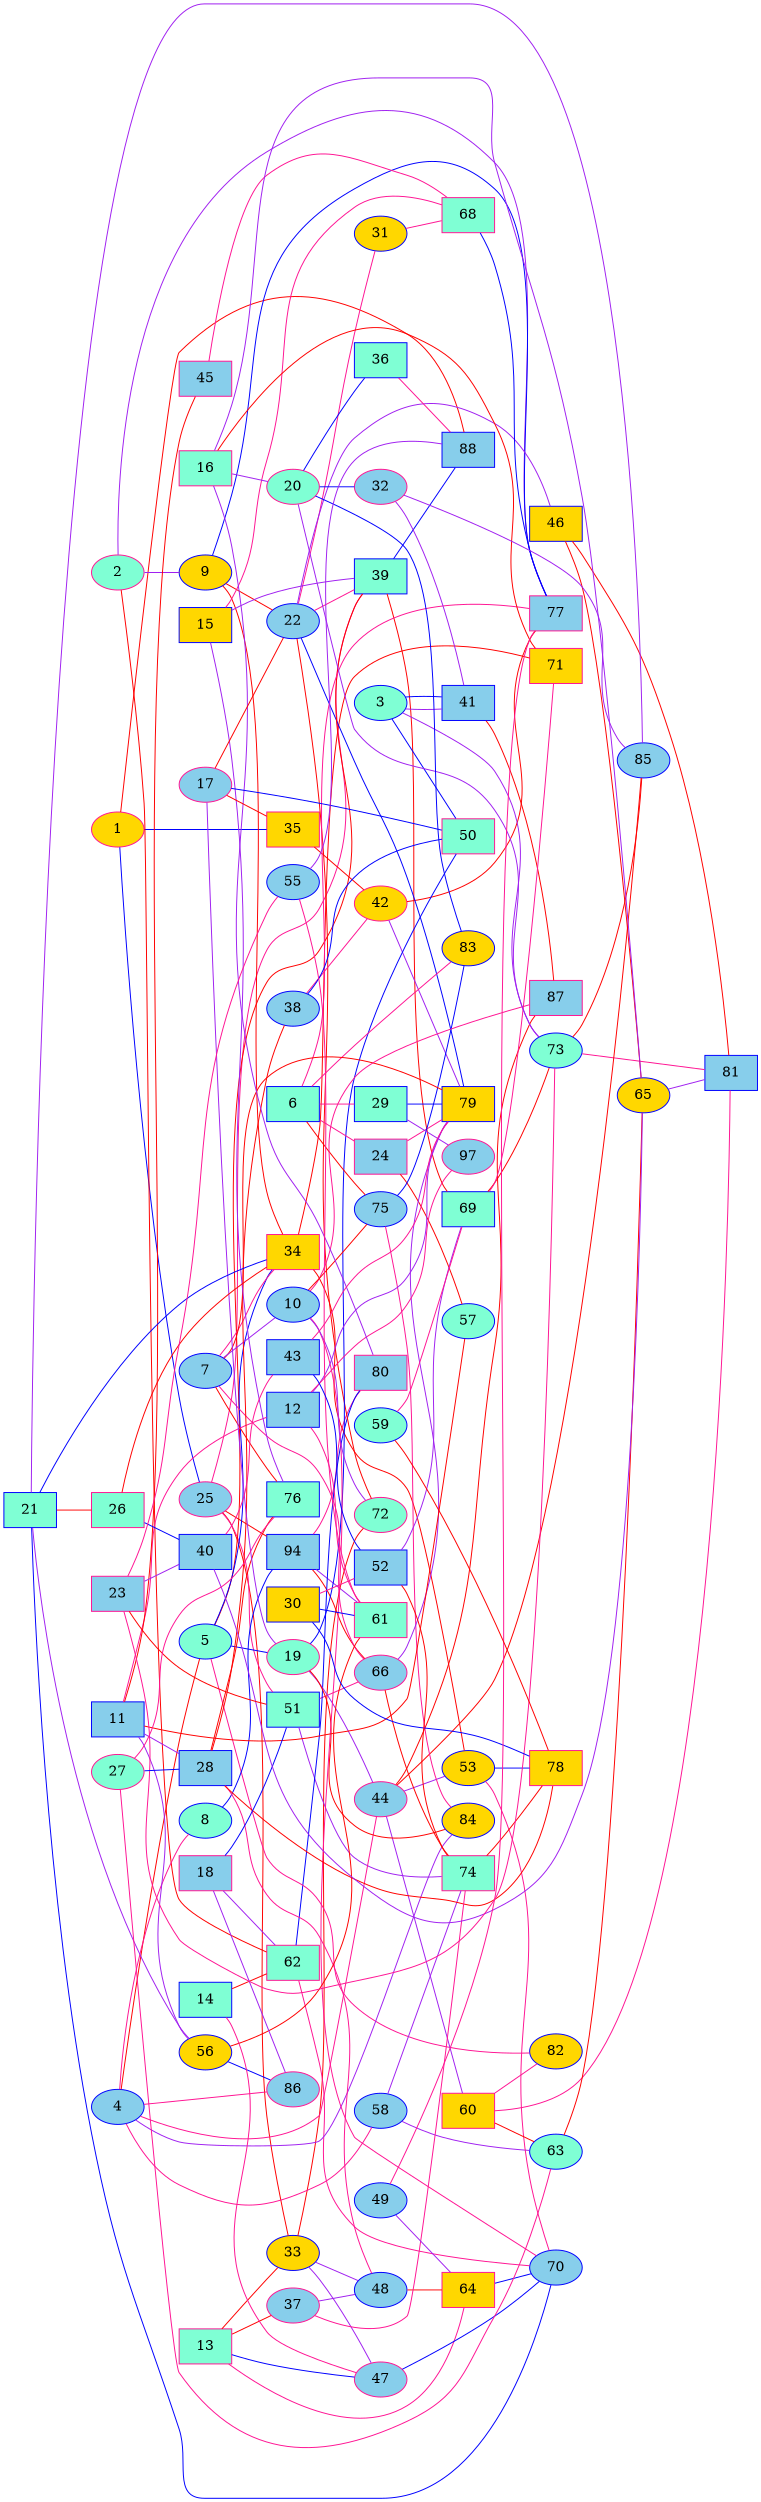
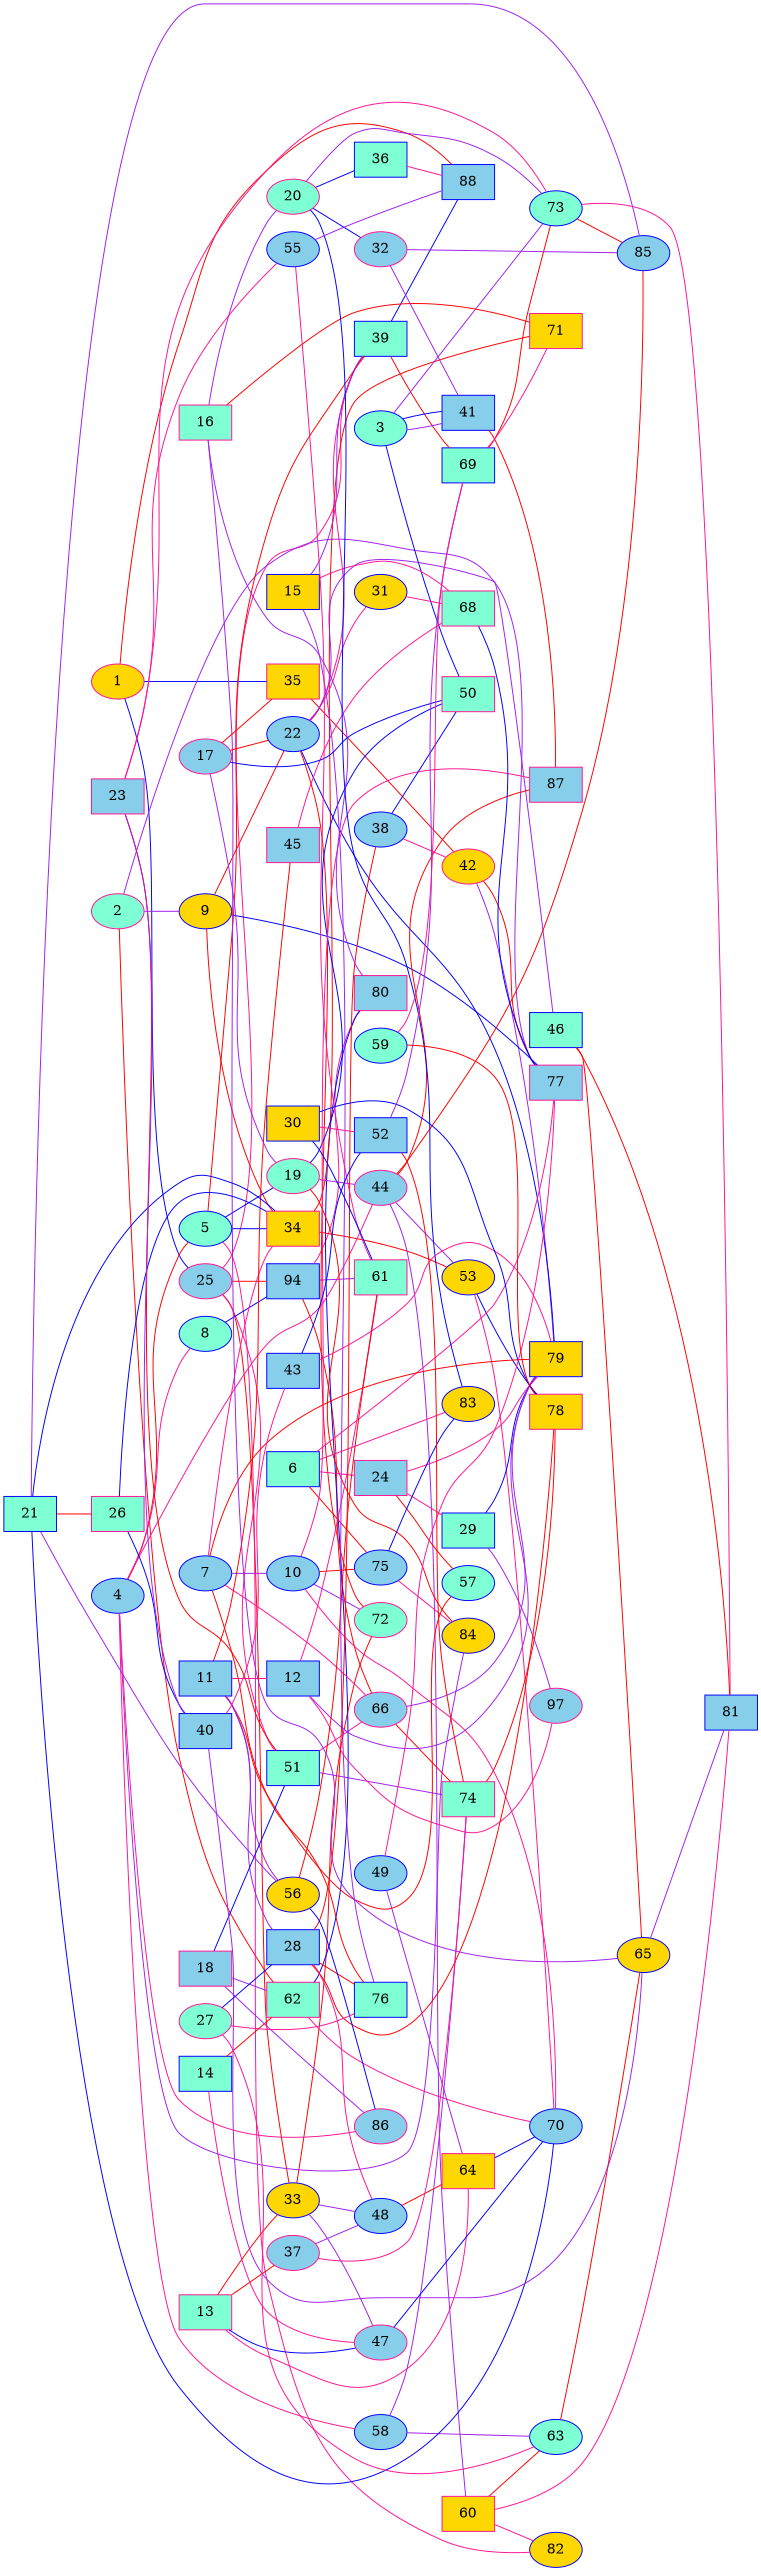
(556, 524) -> (556, 1030)
(337, 1104) -> (425, 1504)
(165, 1368) -> (131, 1358)
